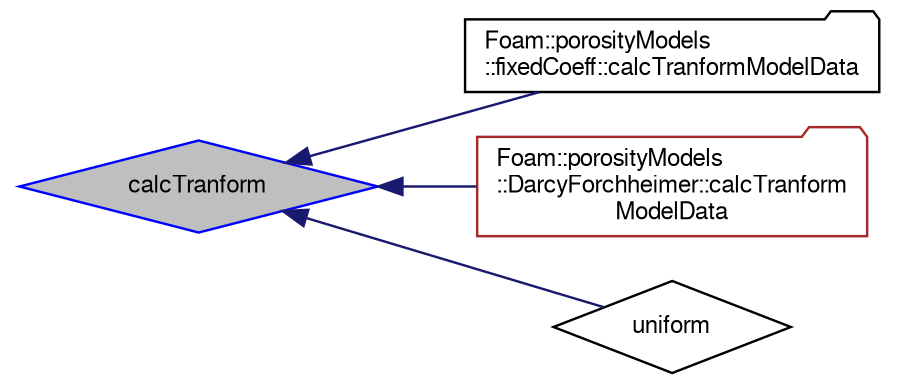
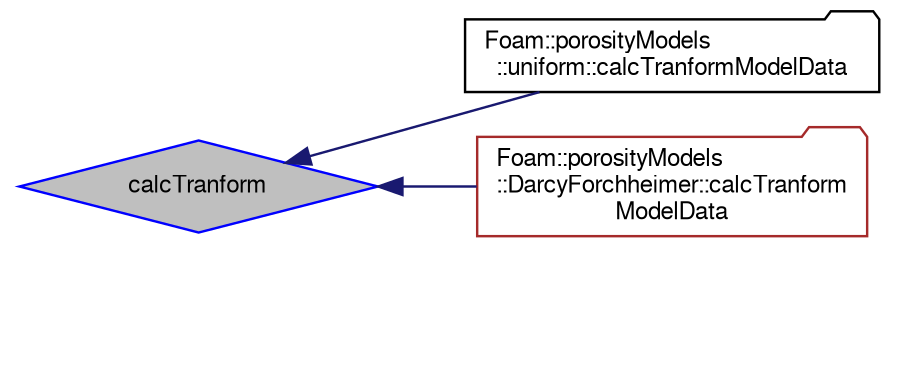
(672, 56) -> (672, 56)
(672, 327) -> none
